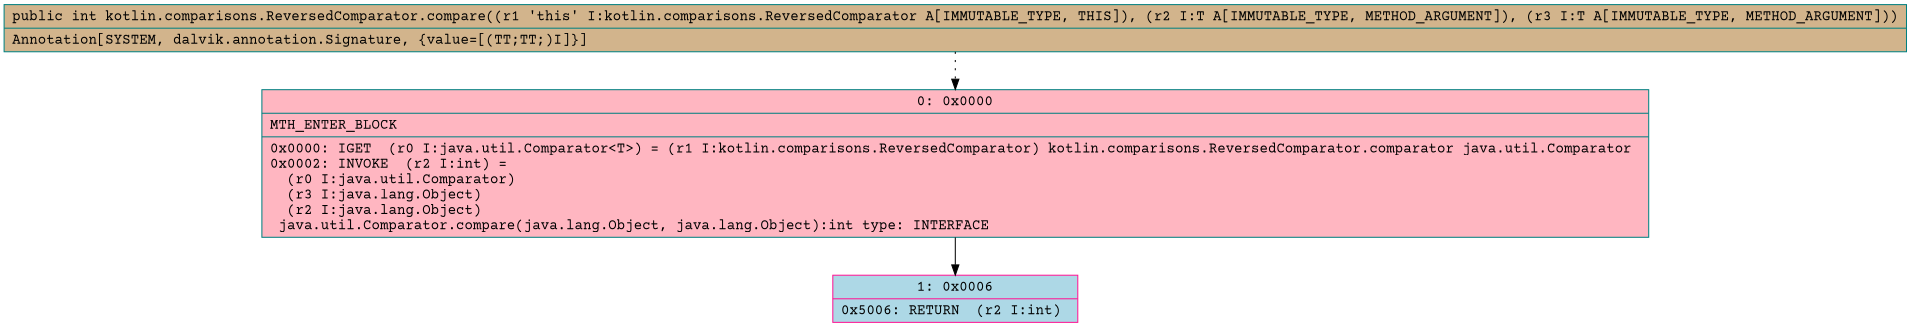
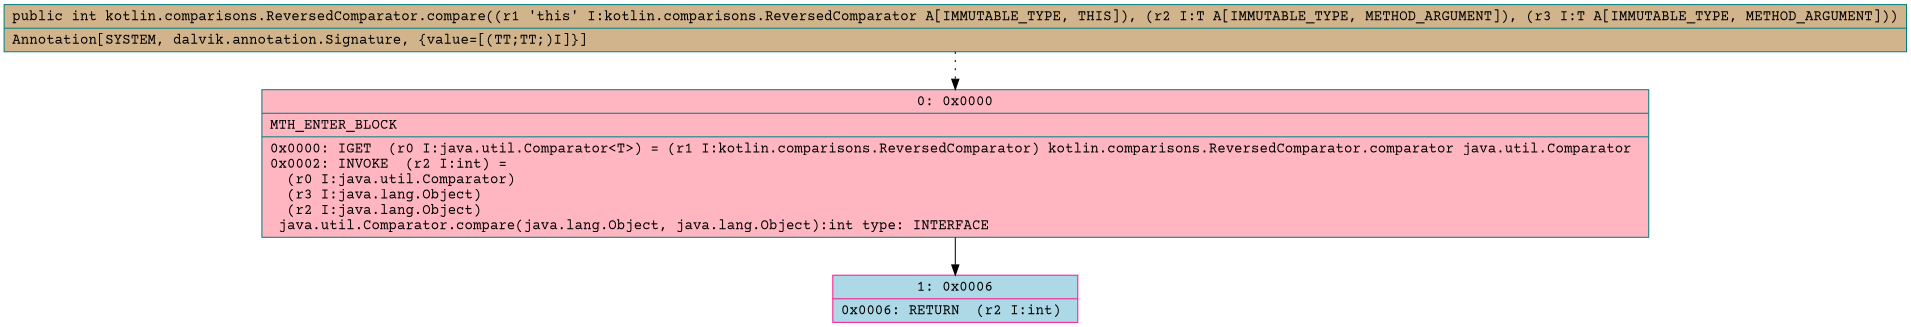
(955, 310) -> (955, 310)
